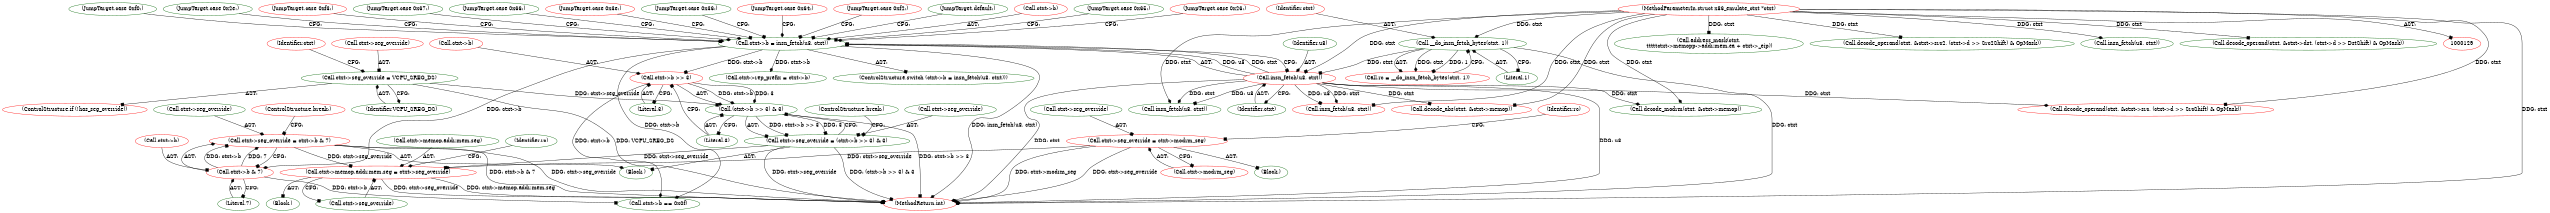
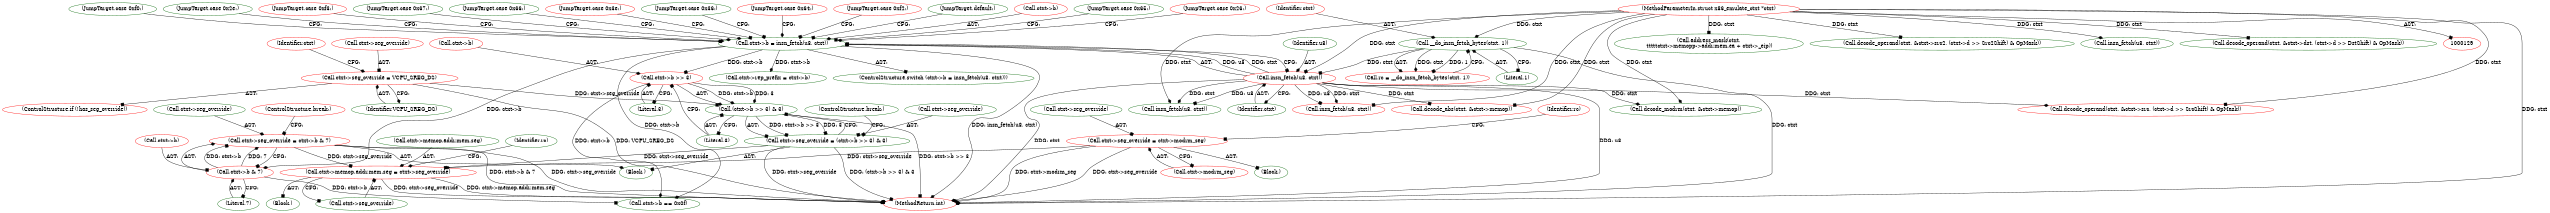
(380, 78) -> (380, 78)
